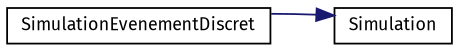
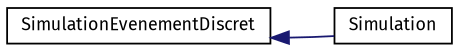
(294, 14) -> (312, 37)
